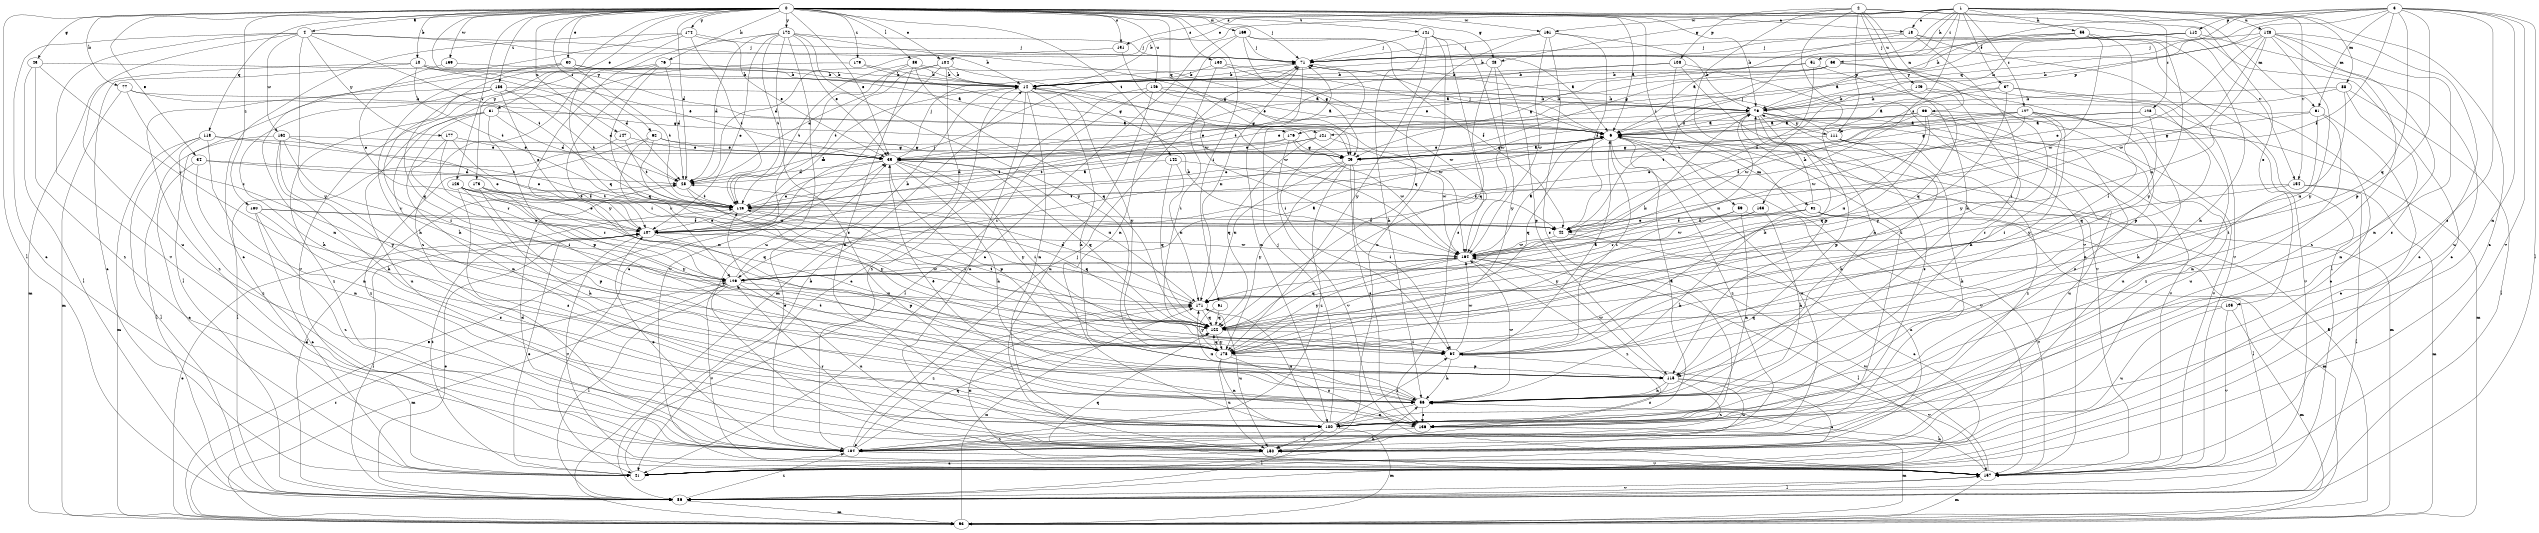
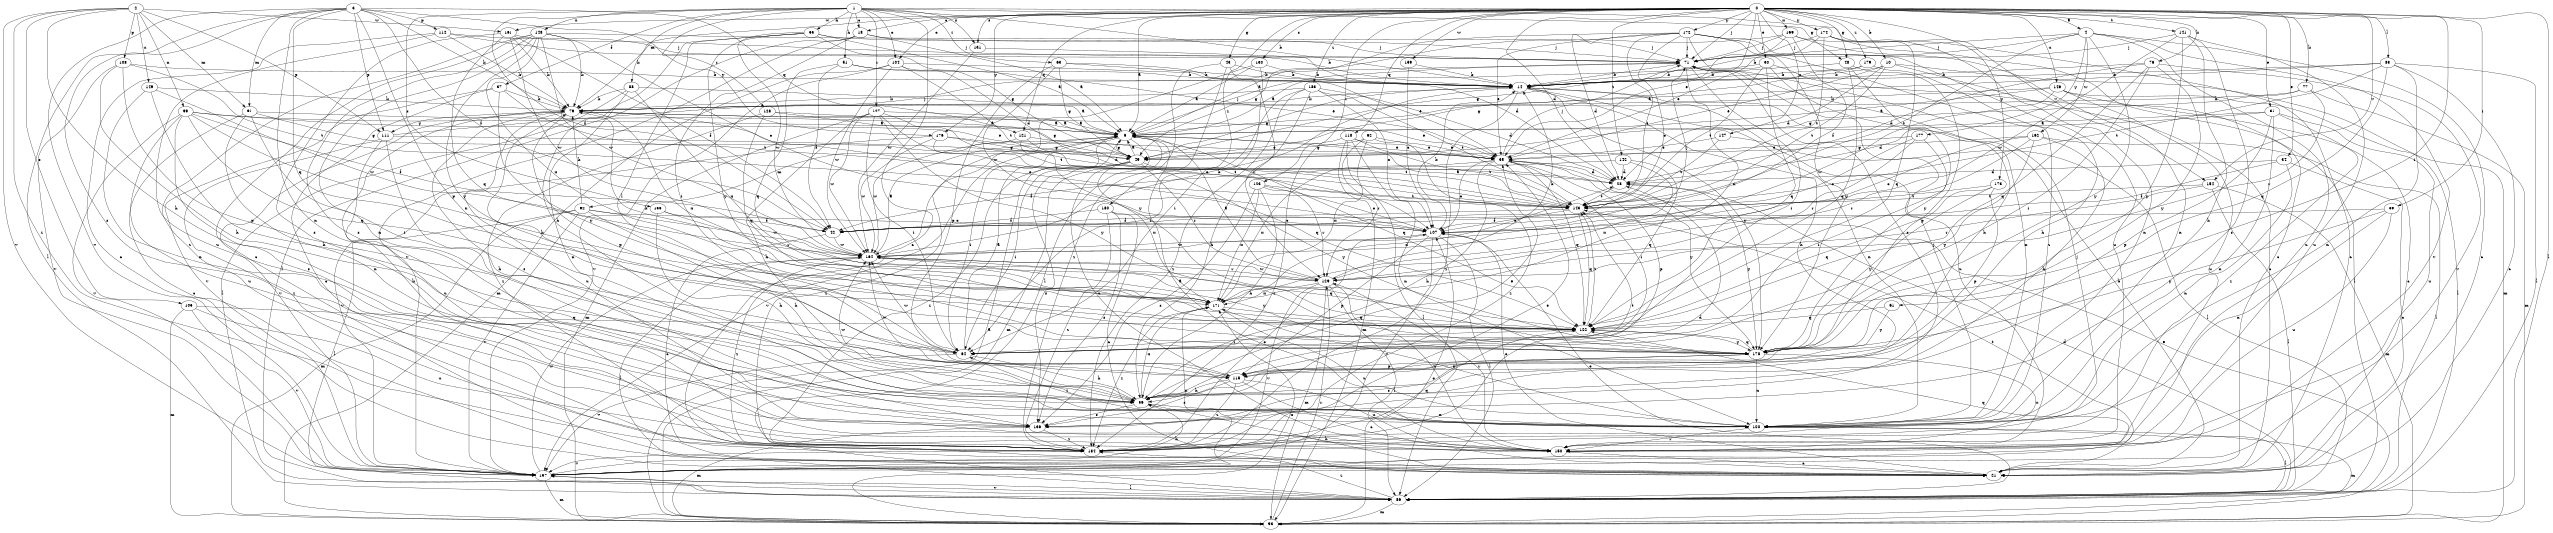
(575, 19) -> none
none -> (2395, 485)
